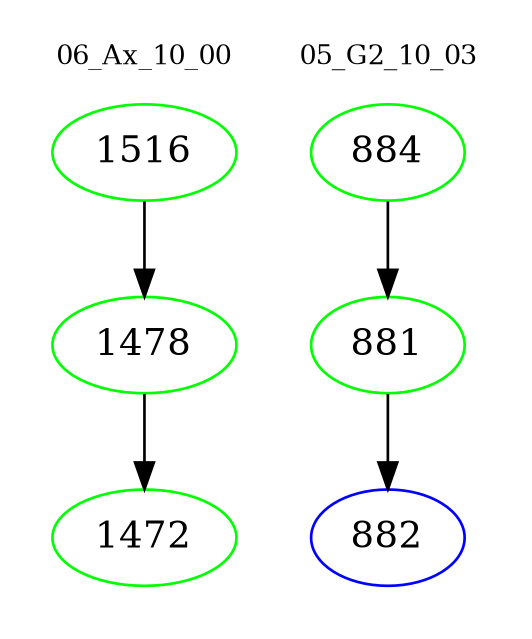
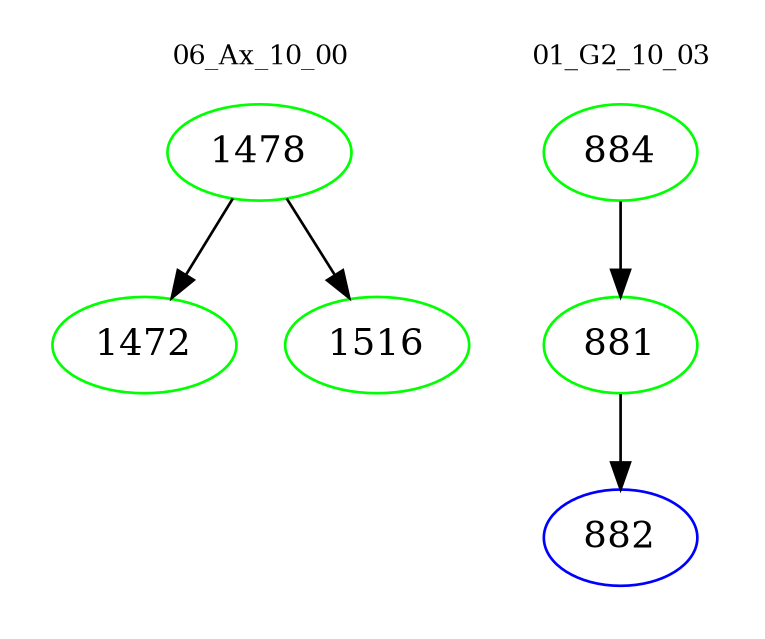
(389, 58) -> (622, 58)
(144, 236) -> (311, 237)
